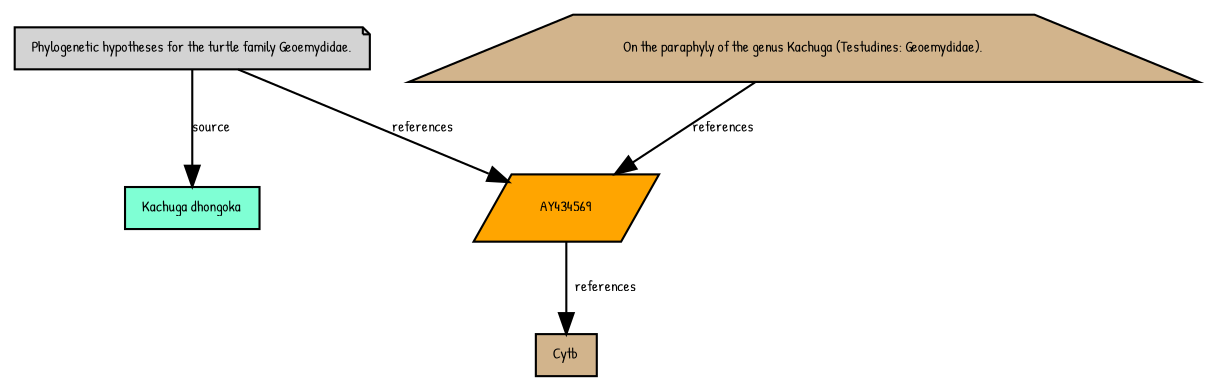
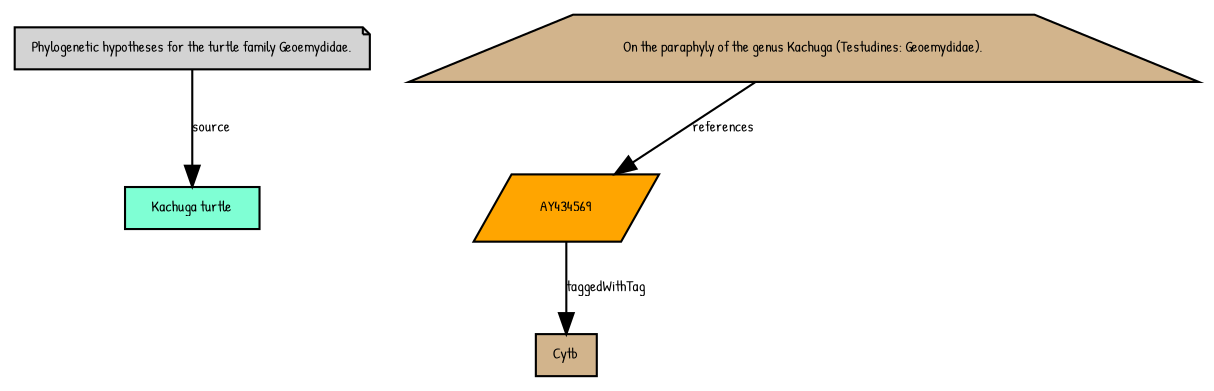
(363, 122) -> none
(192, 208) -> (192, 208)
(606, 288) -> (606, 288)
